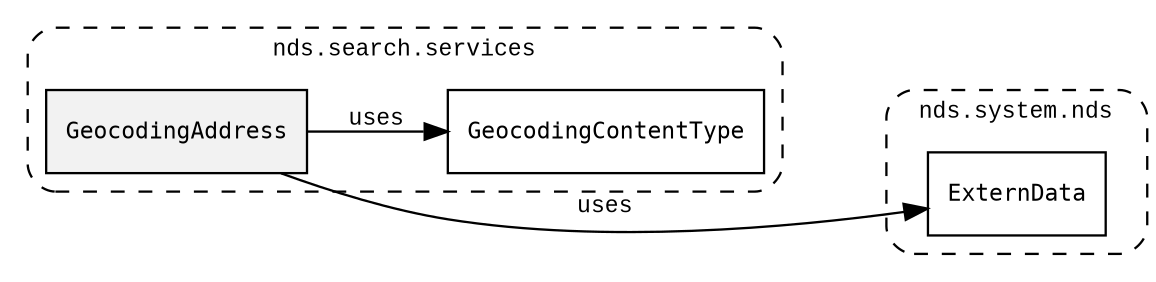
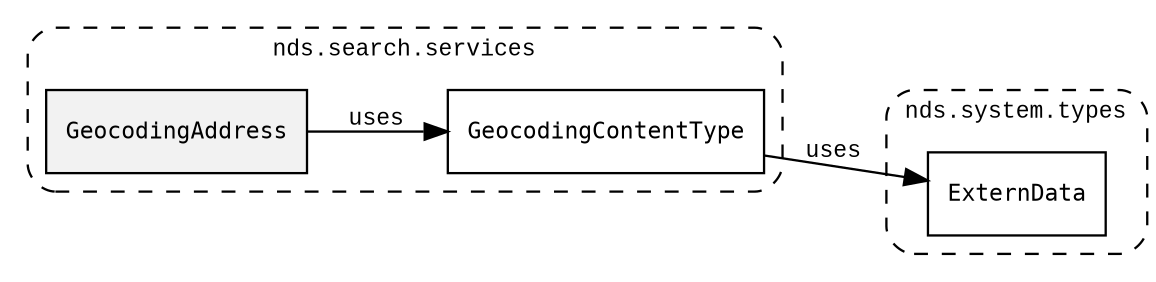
(1017, 112) -> (1017, 112)
(590, 231) -> (834, 166)
